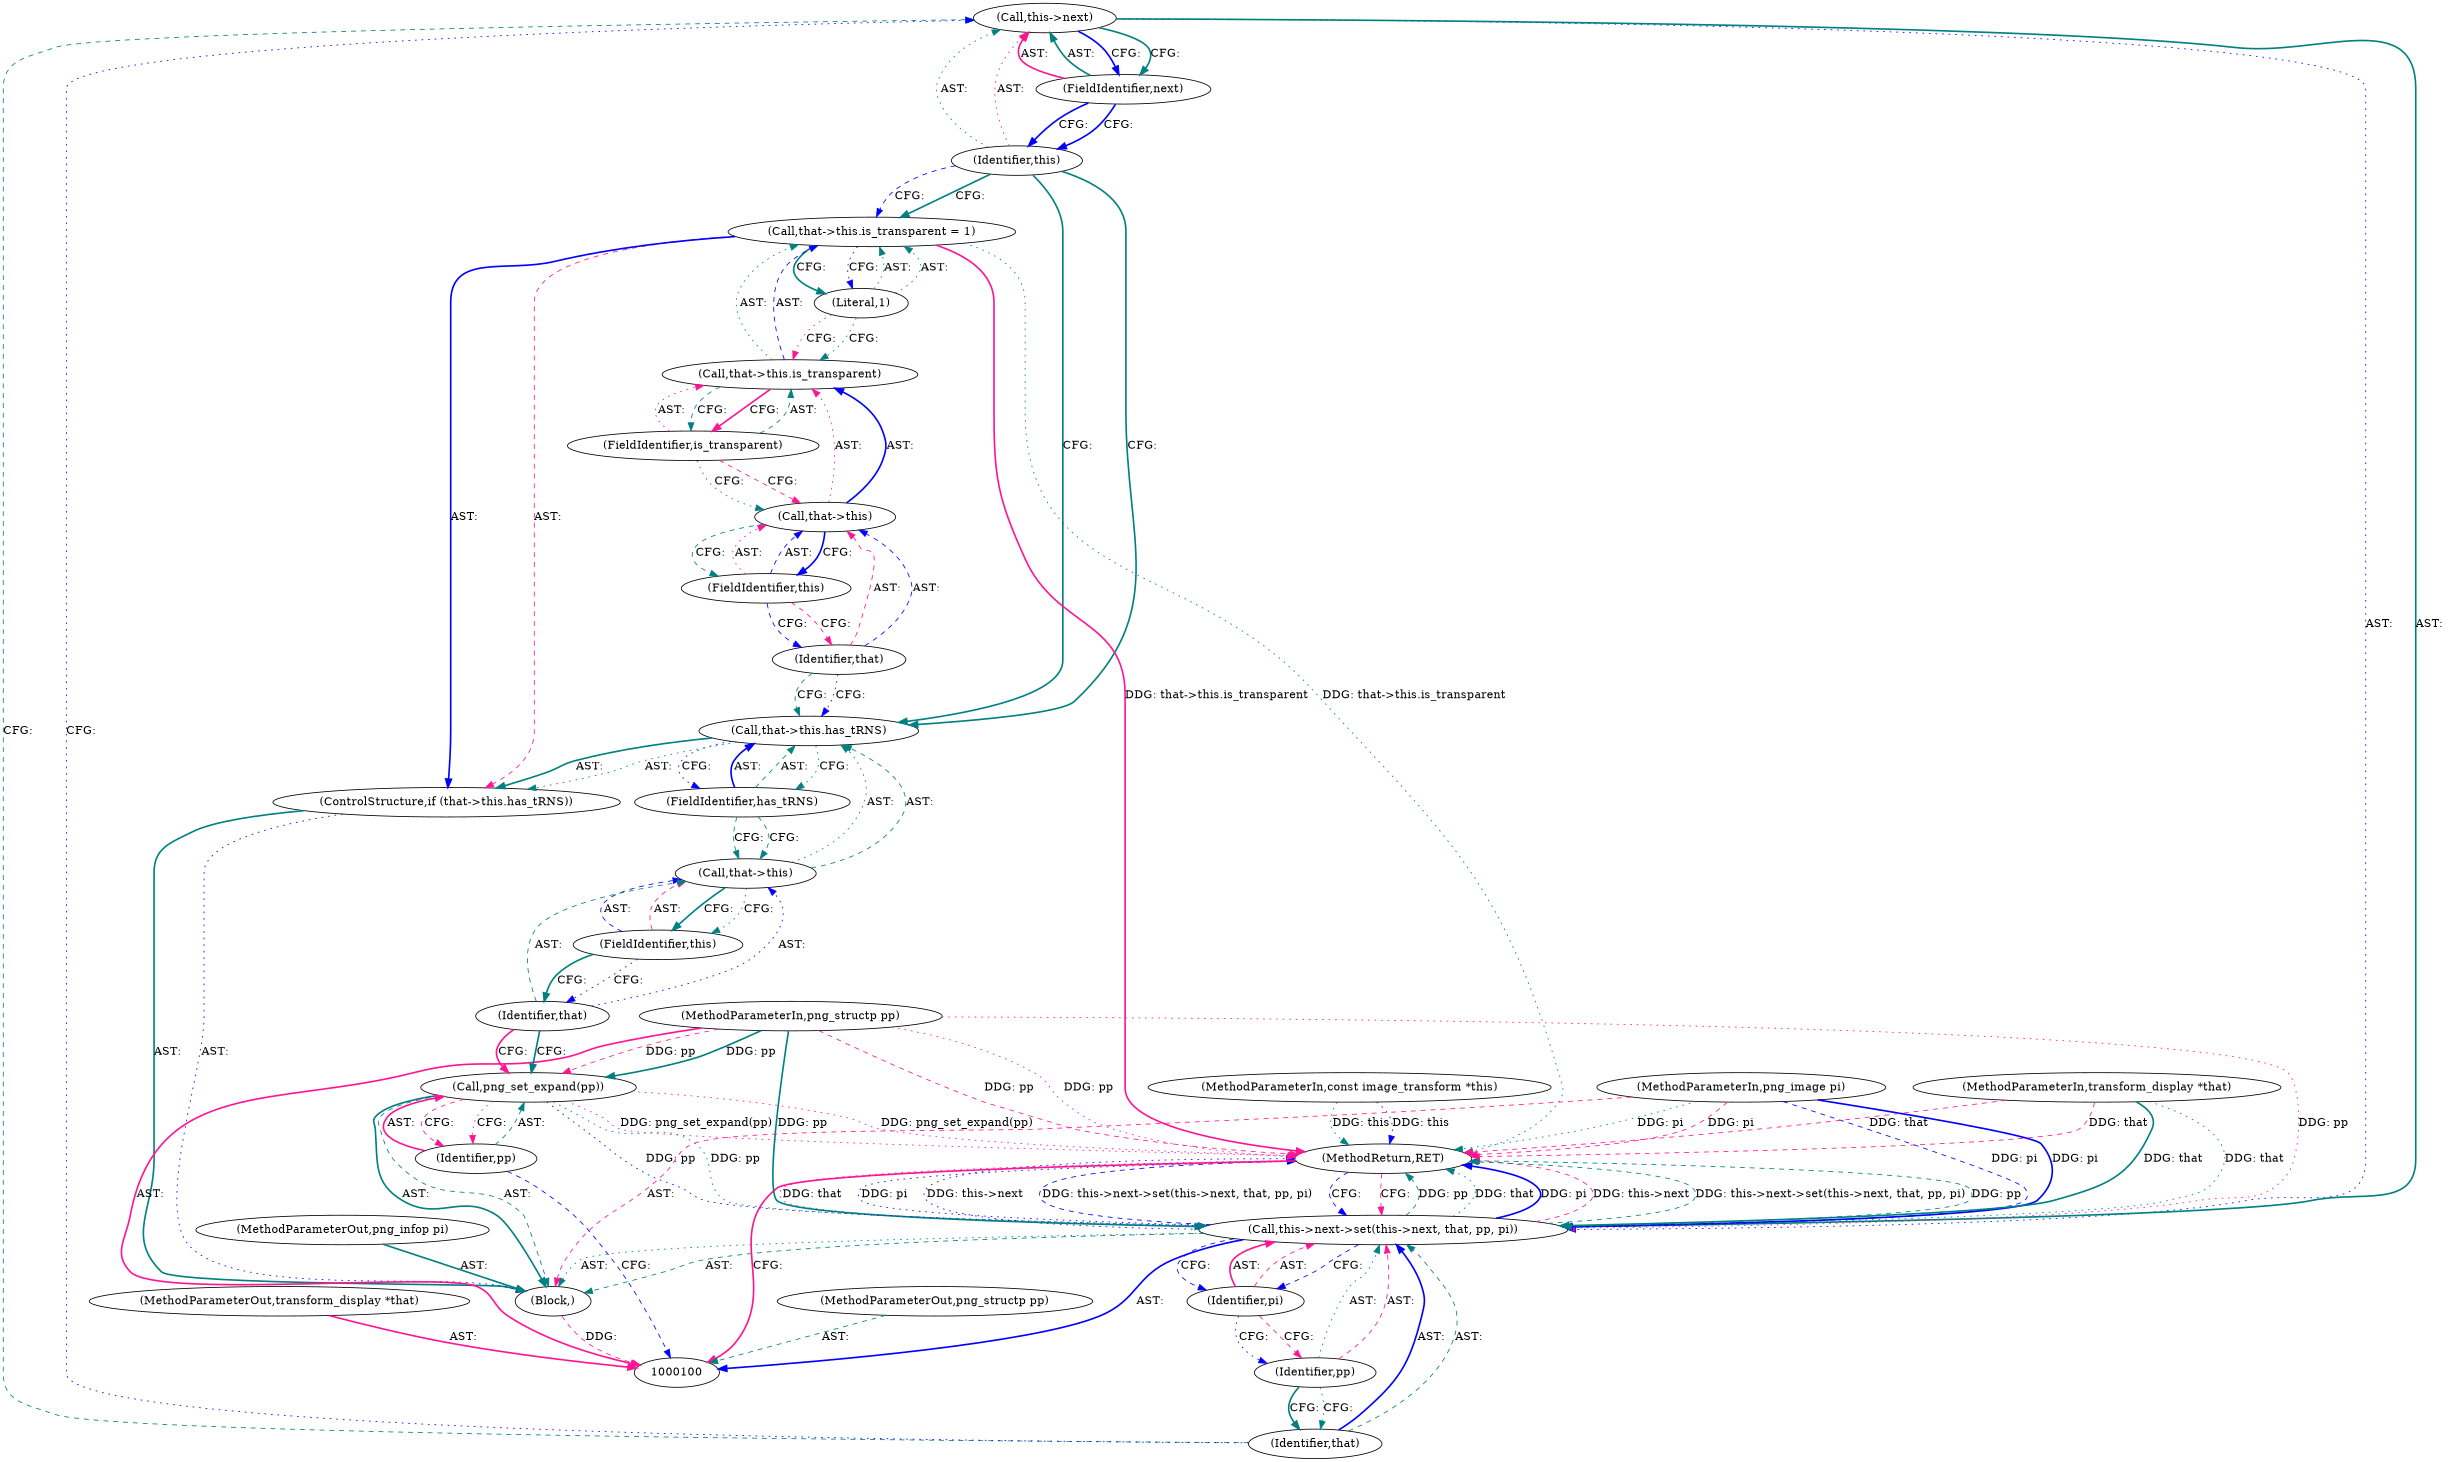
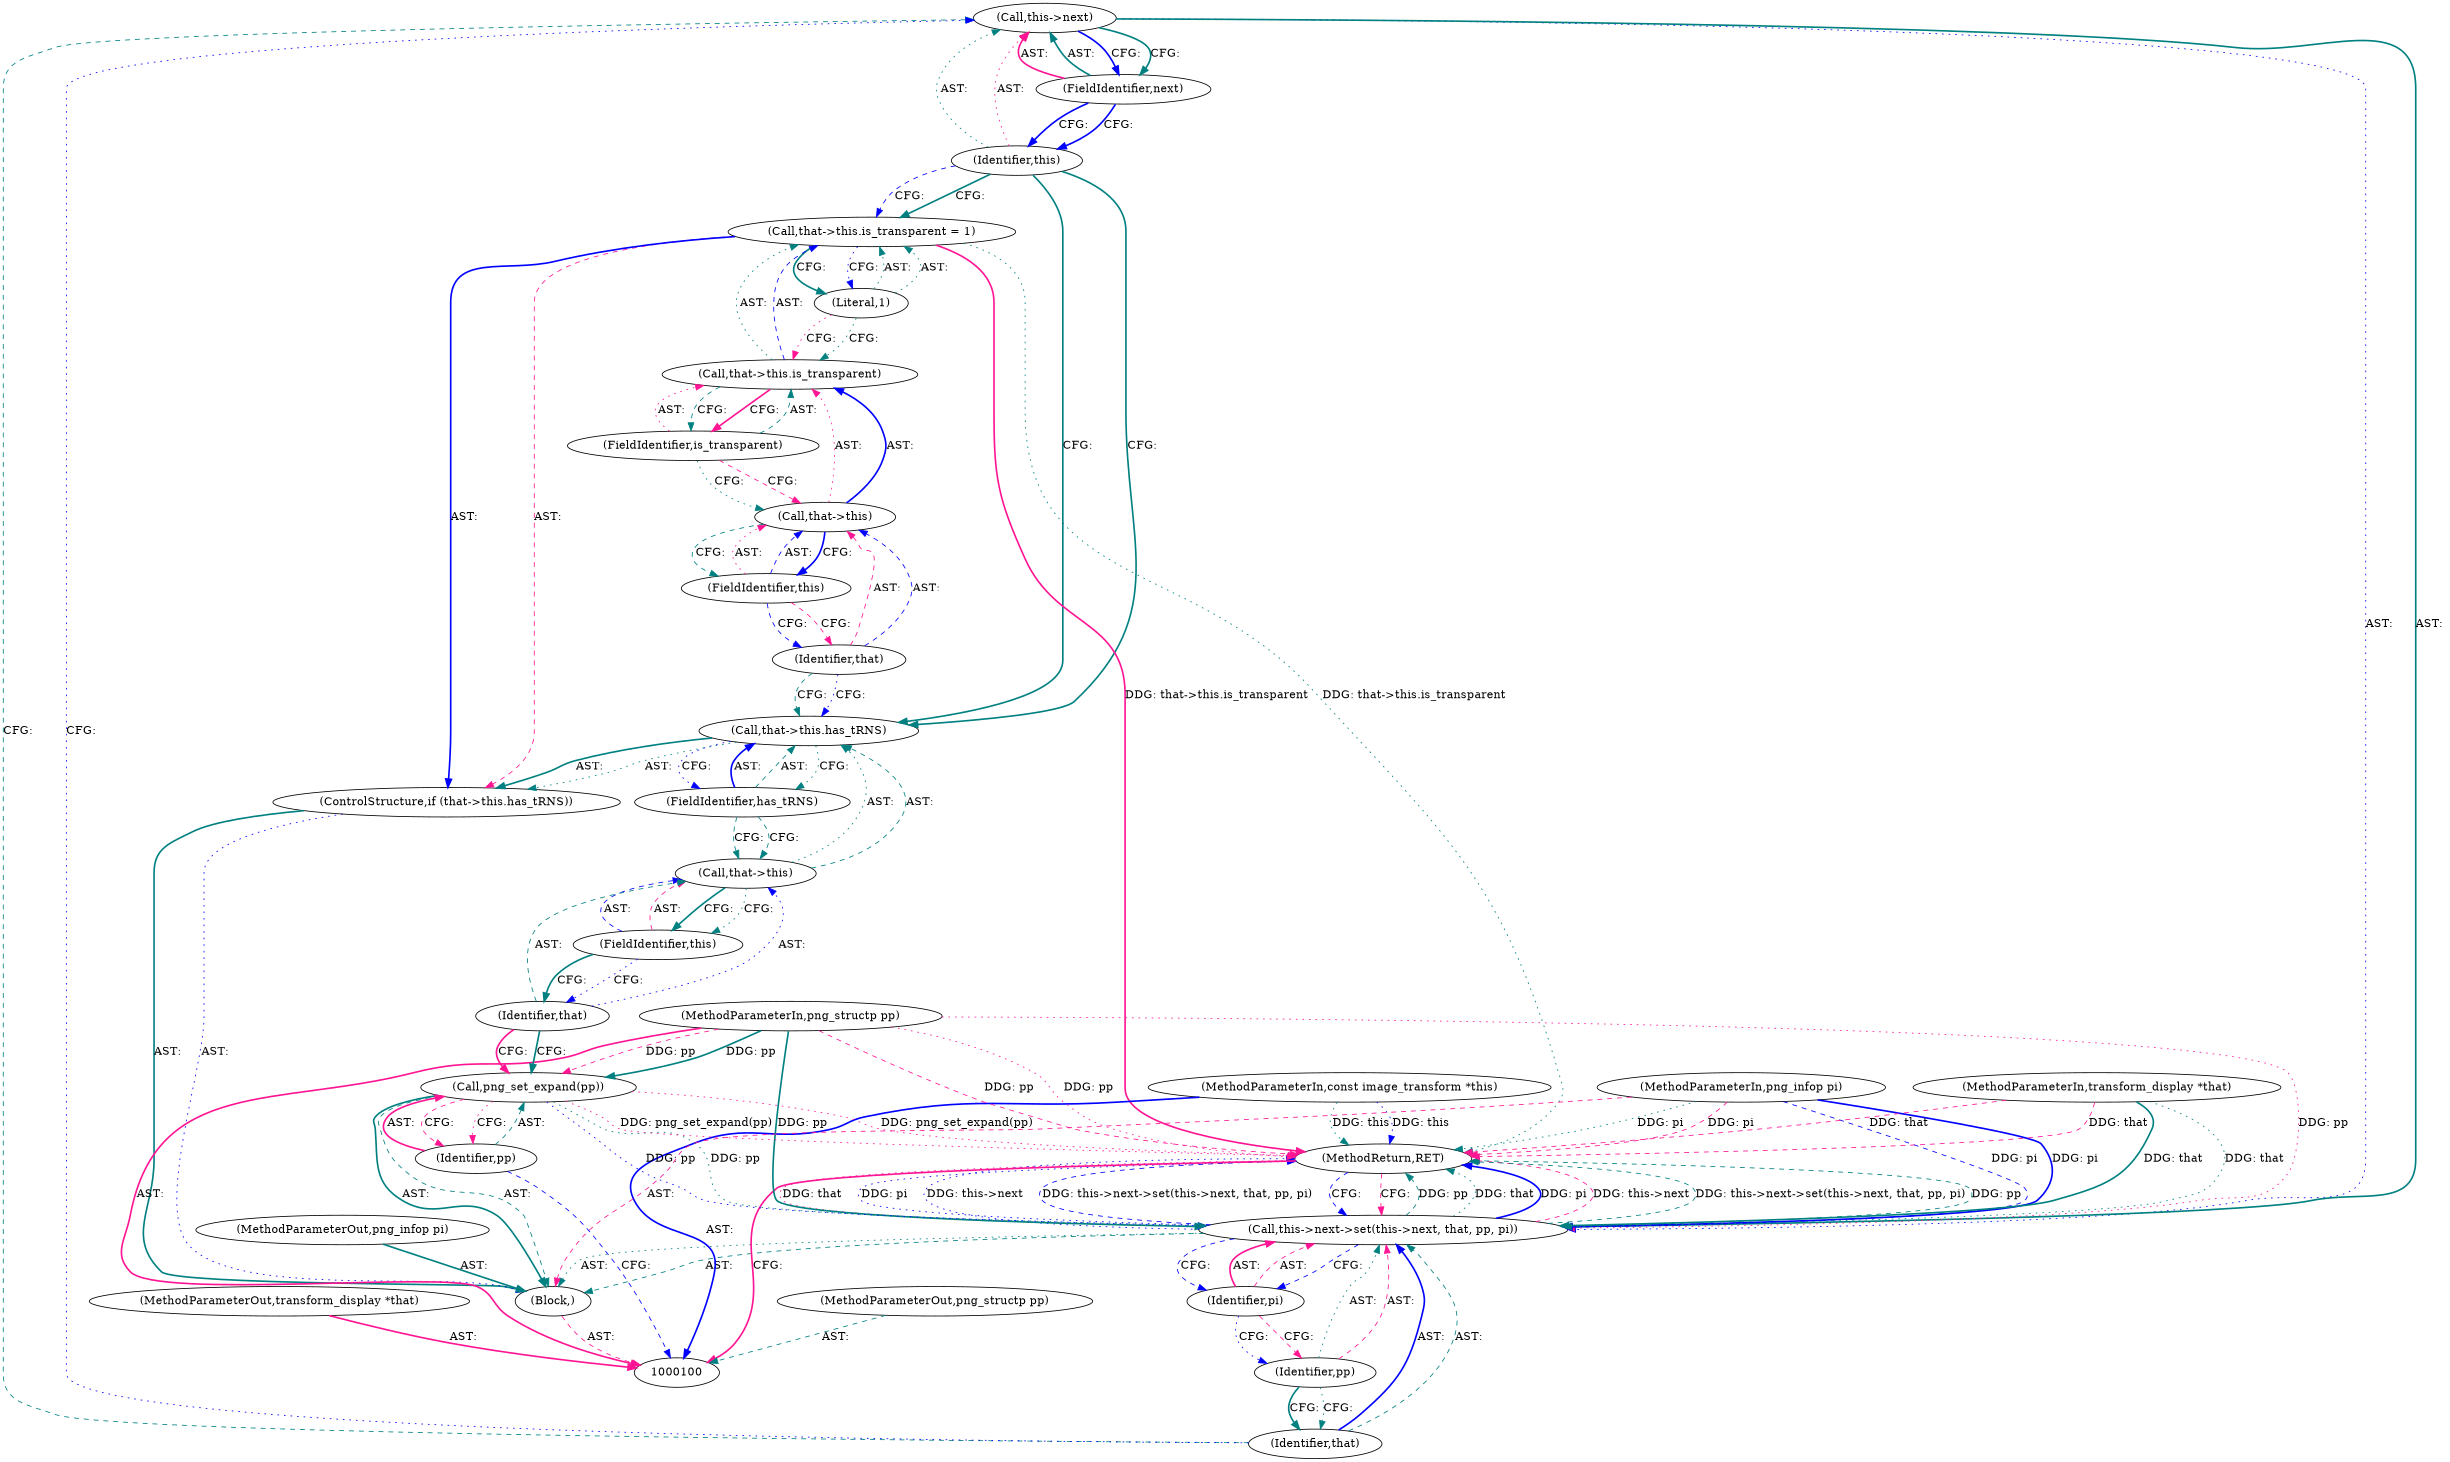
(1741, 1087) -> (1741, 1087)
(603, 1337) -> (603, 1337)
(997, 1340) -> (840, 1126)
